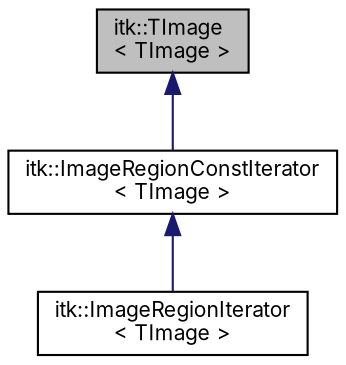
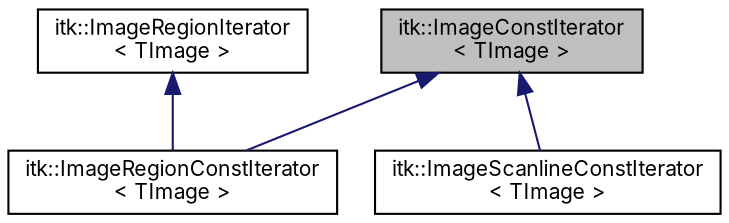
(173, 41) -> (512, 41)
none -> (548, 182)
(173, 264) -> (173, 123)
